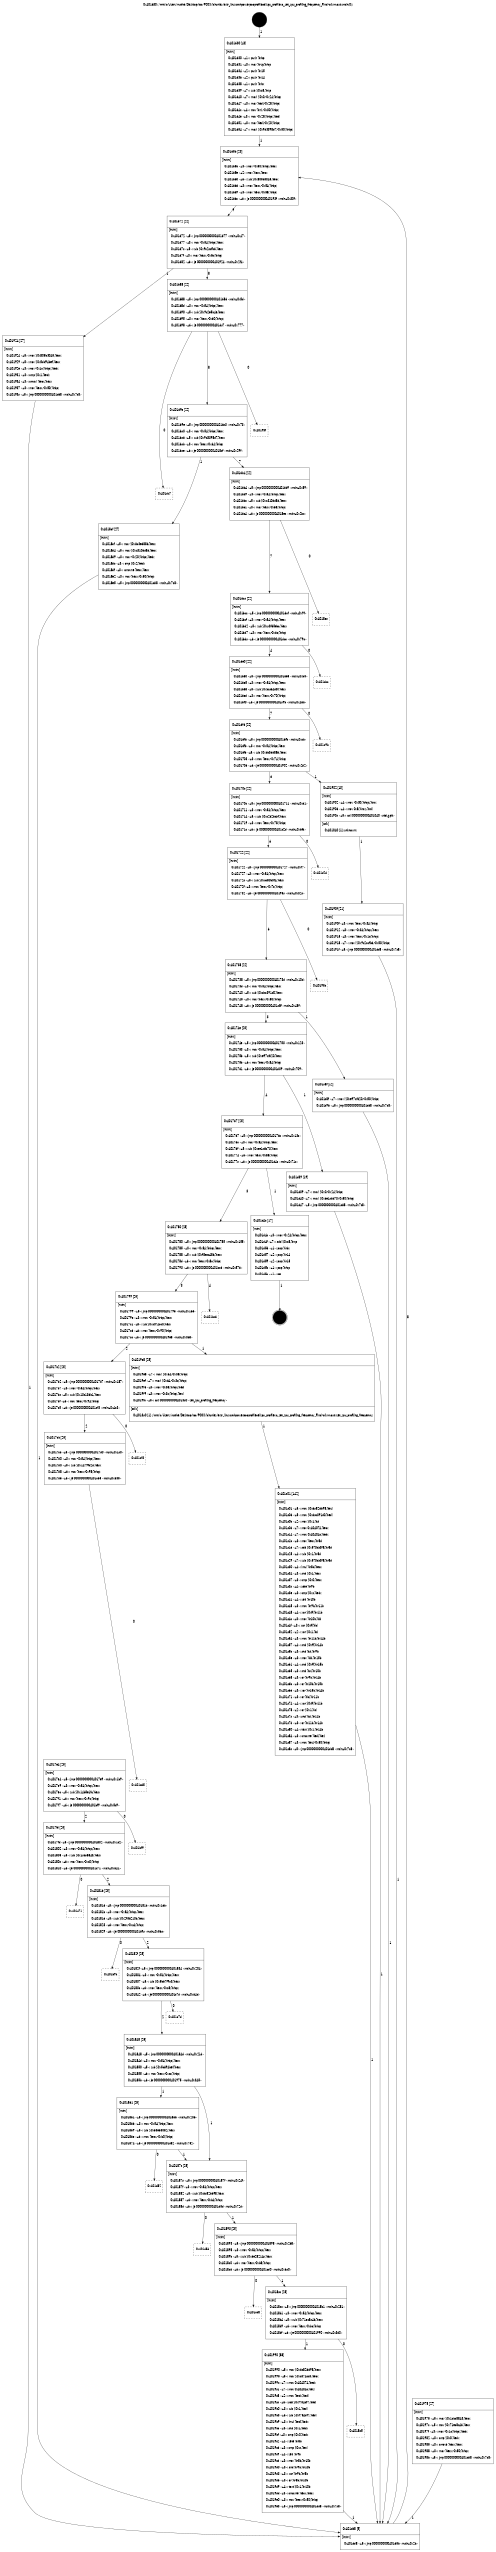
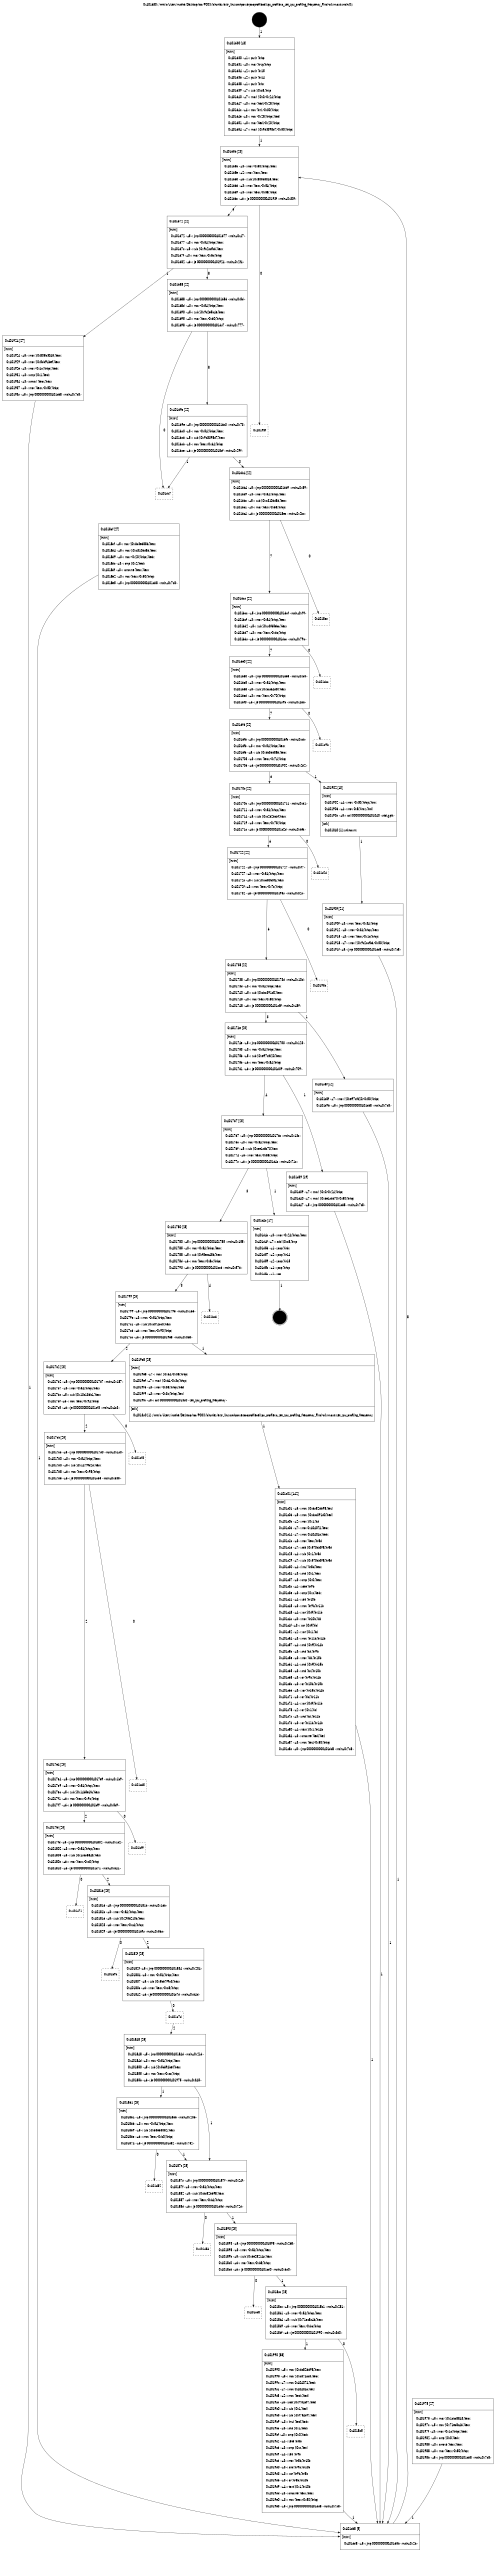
(238, 377) -> (259, 314)
(240, 462) -> (240, 462)
(189, 490) -> (179, 472)
(271, 651) -> (271, 651)
none -> (85, 1621)
(161, 2016) -> (172, 2028)
